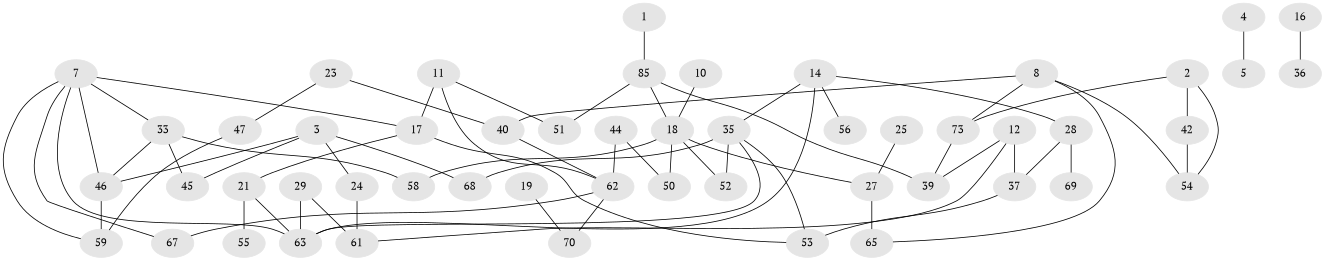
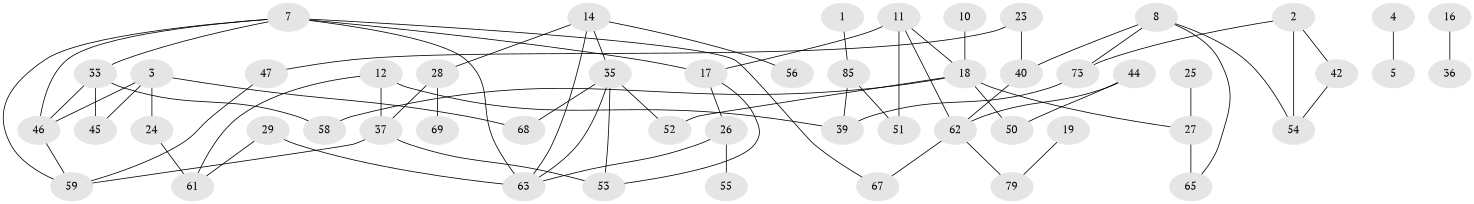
(656, 98) -> (934, 47)
none -> (236, 162)
(244, 187) -> (726, 130)
(570, 243) -> (1012, 187)
